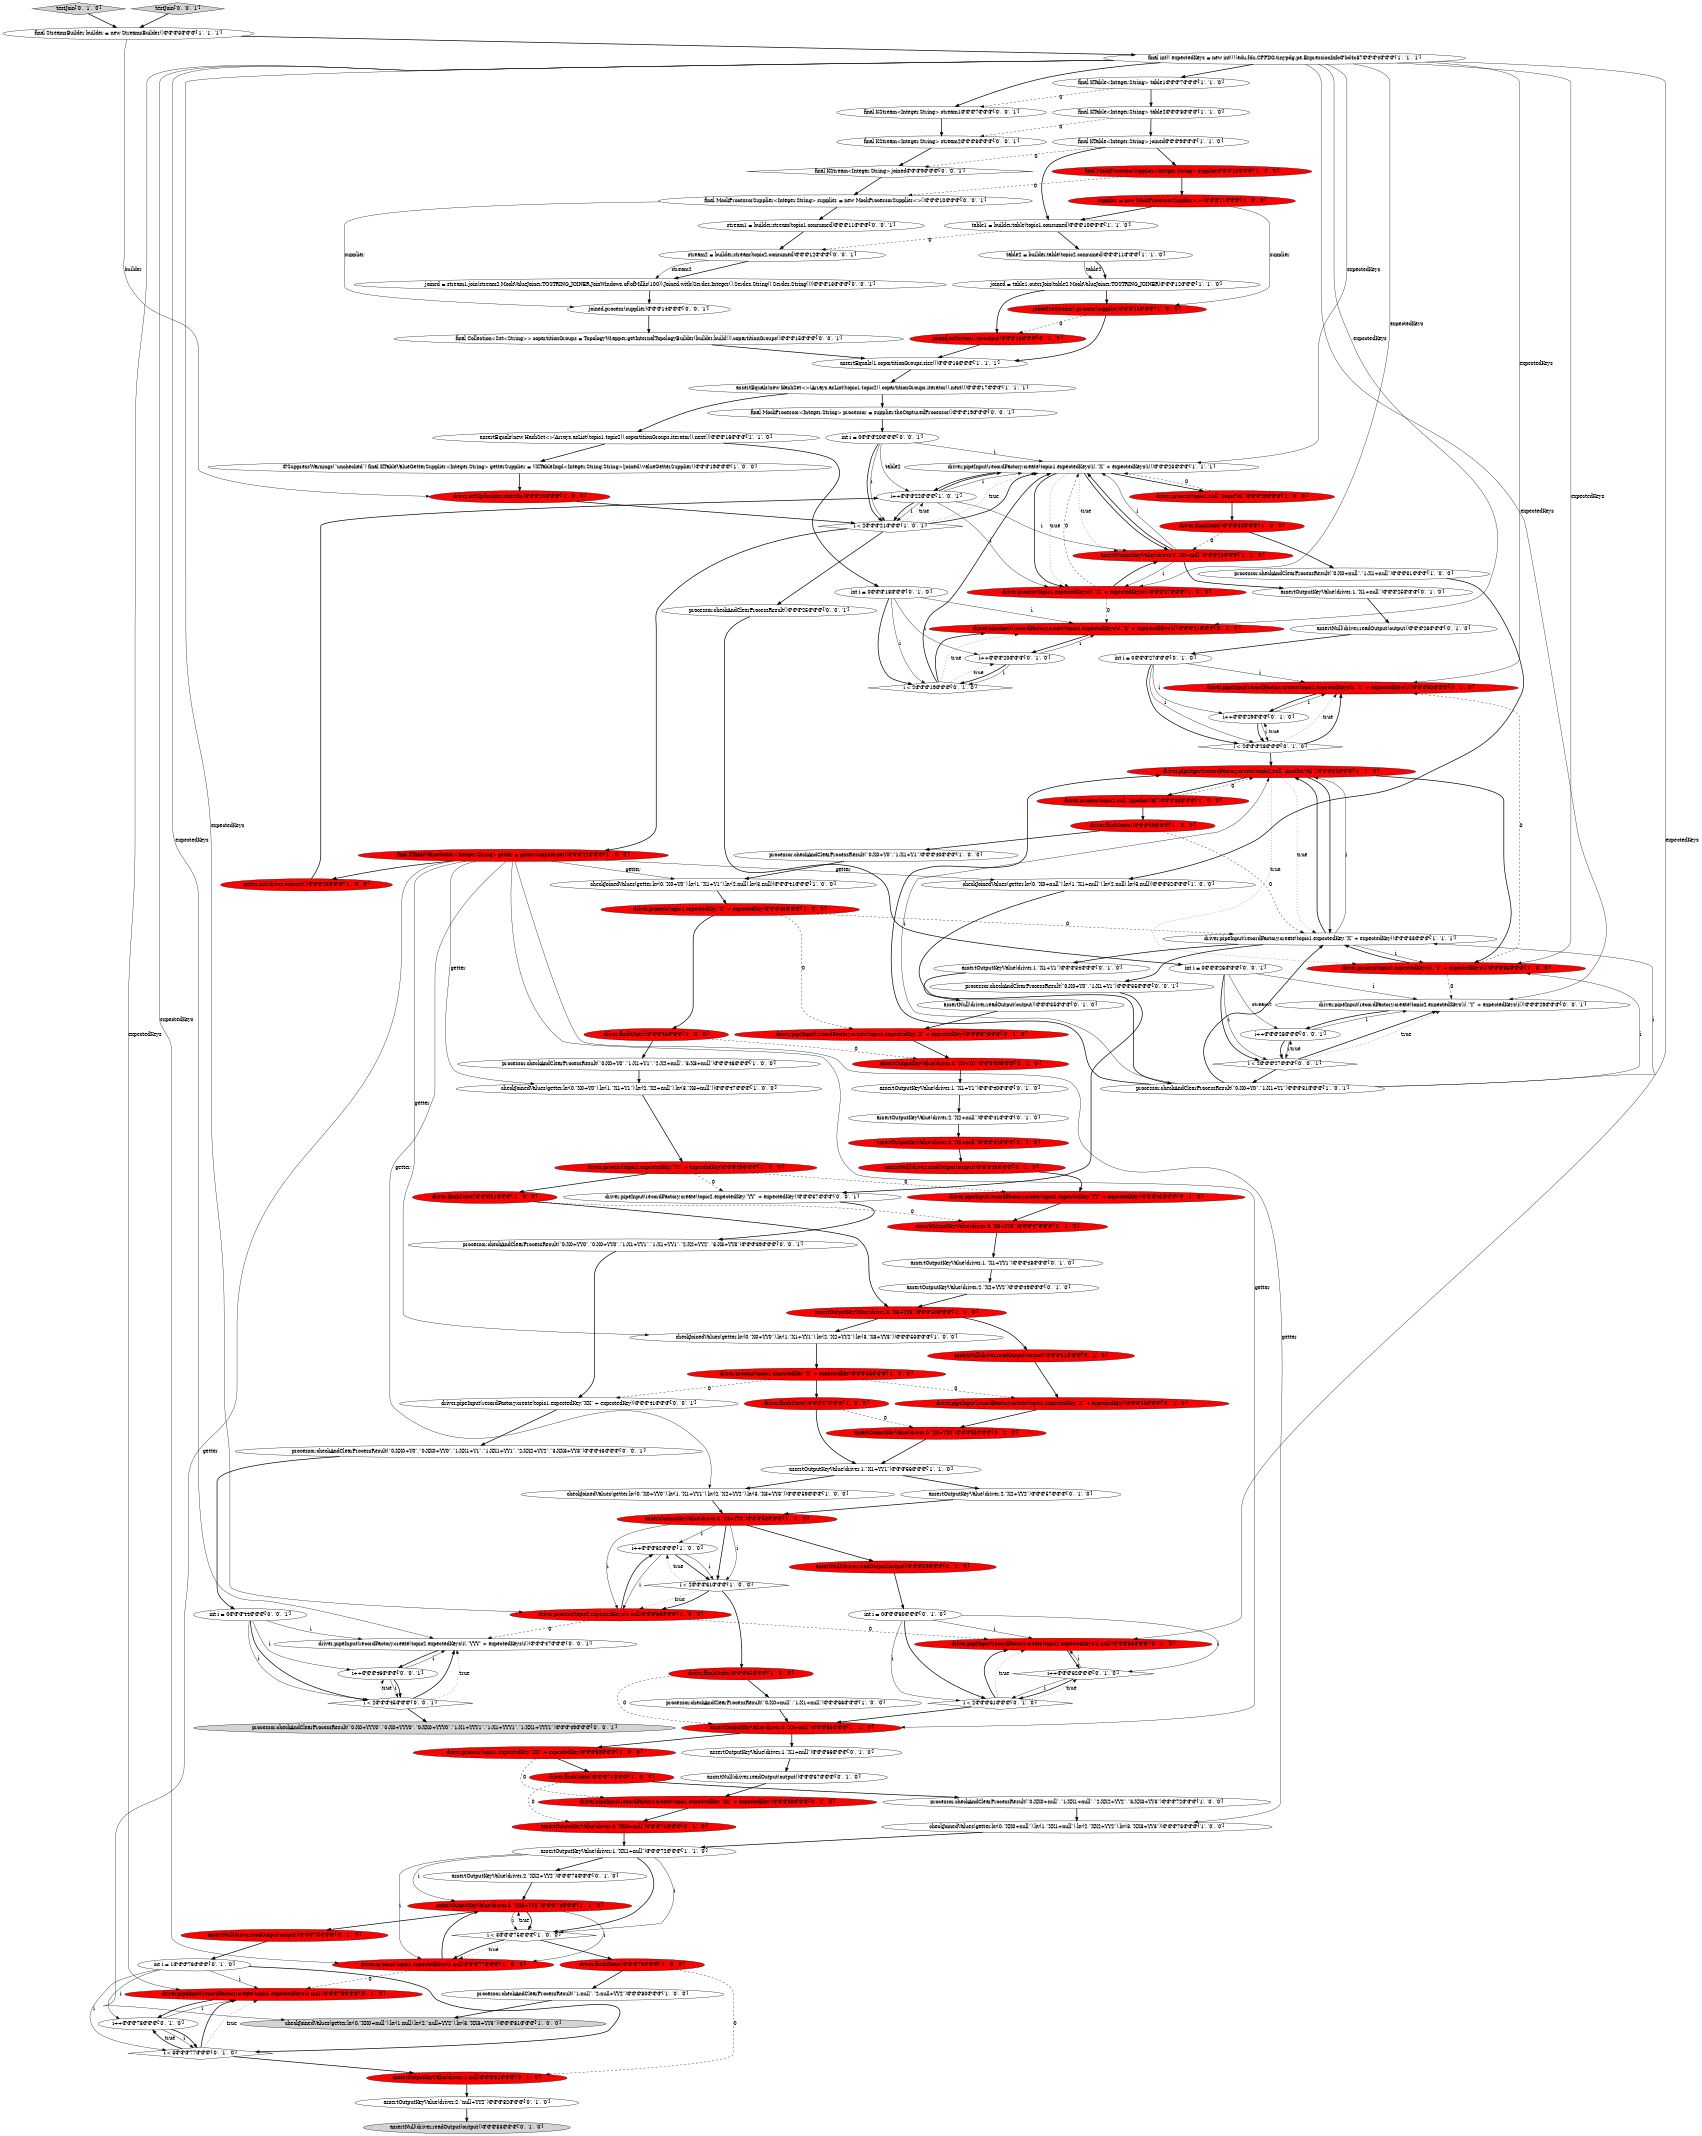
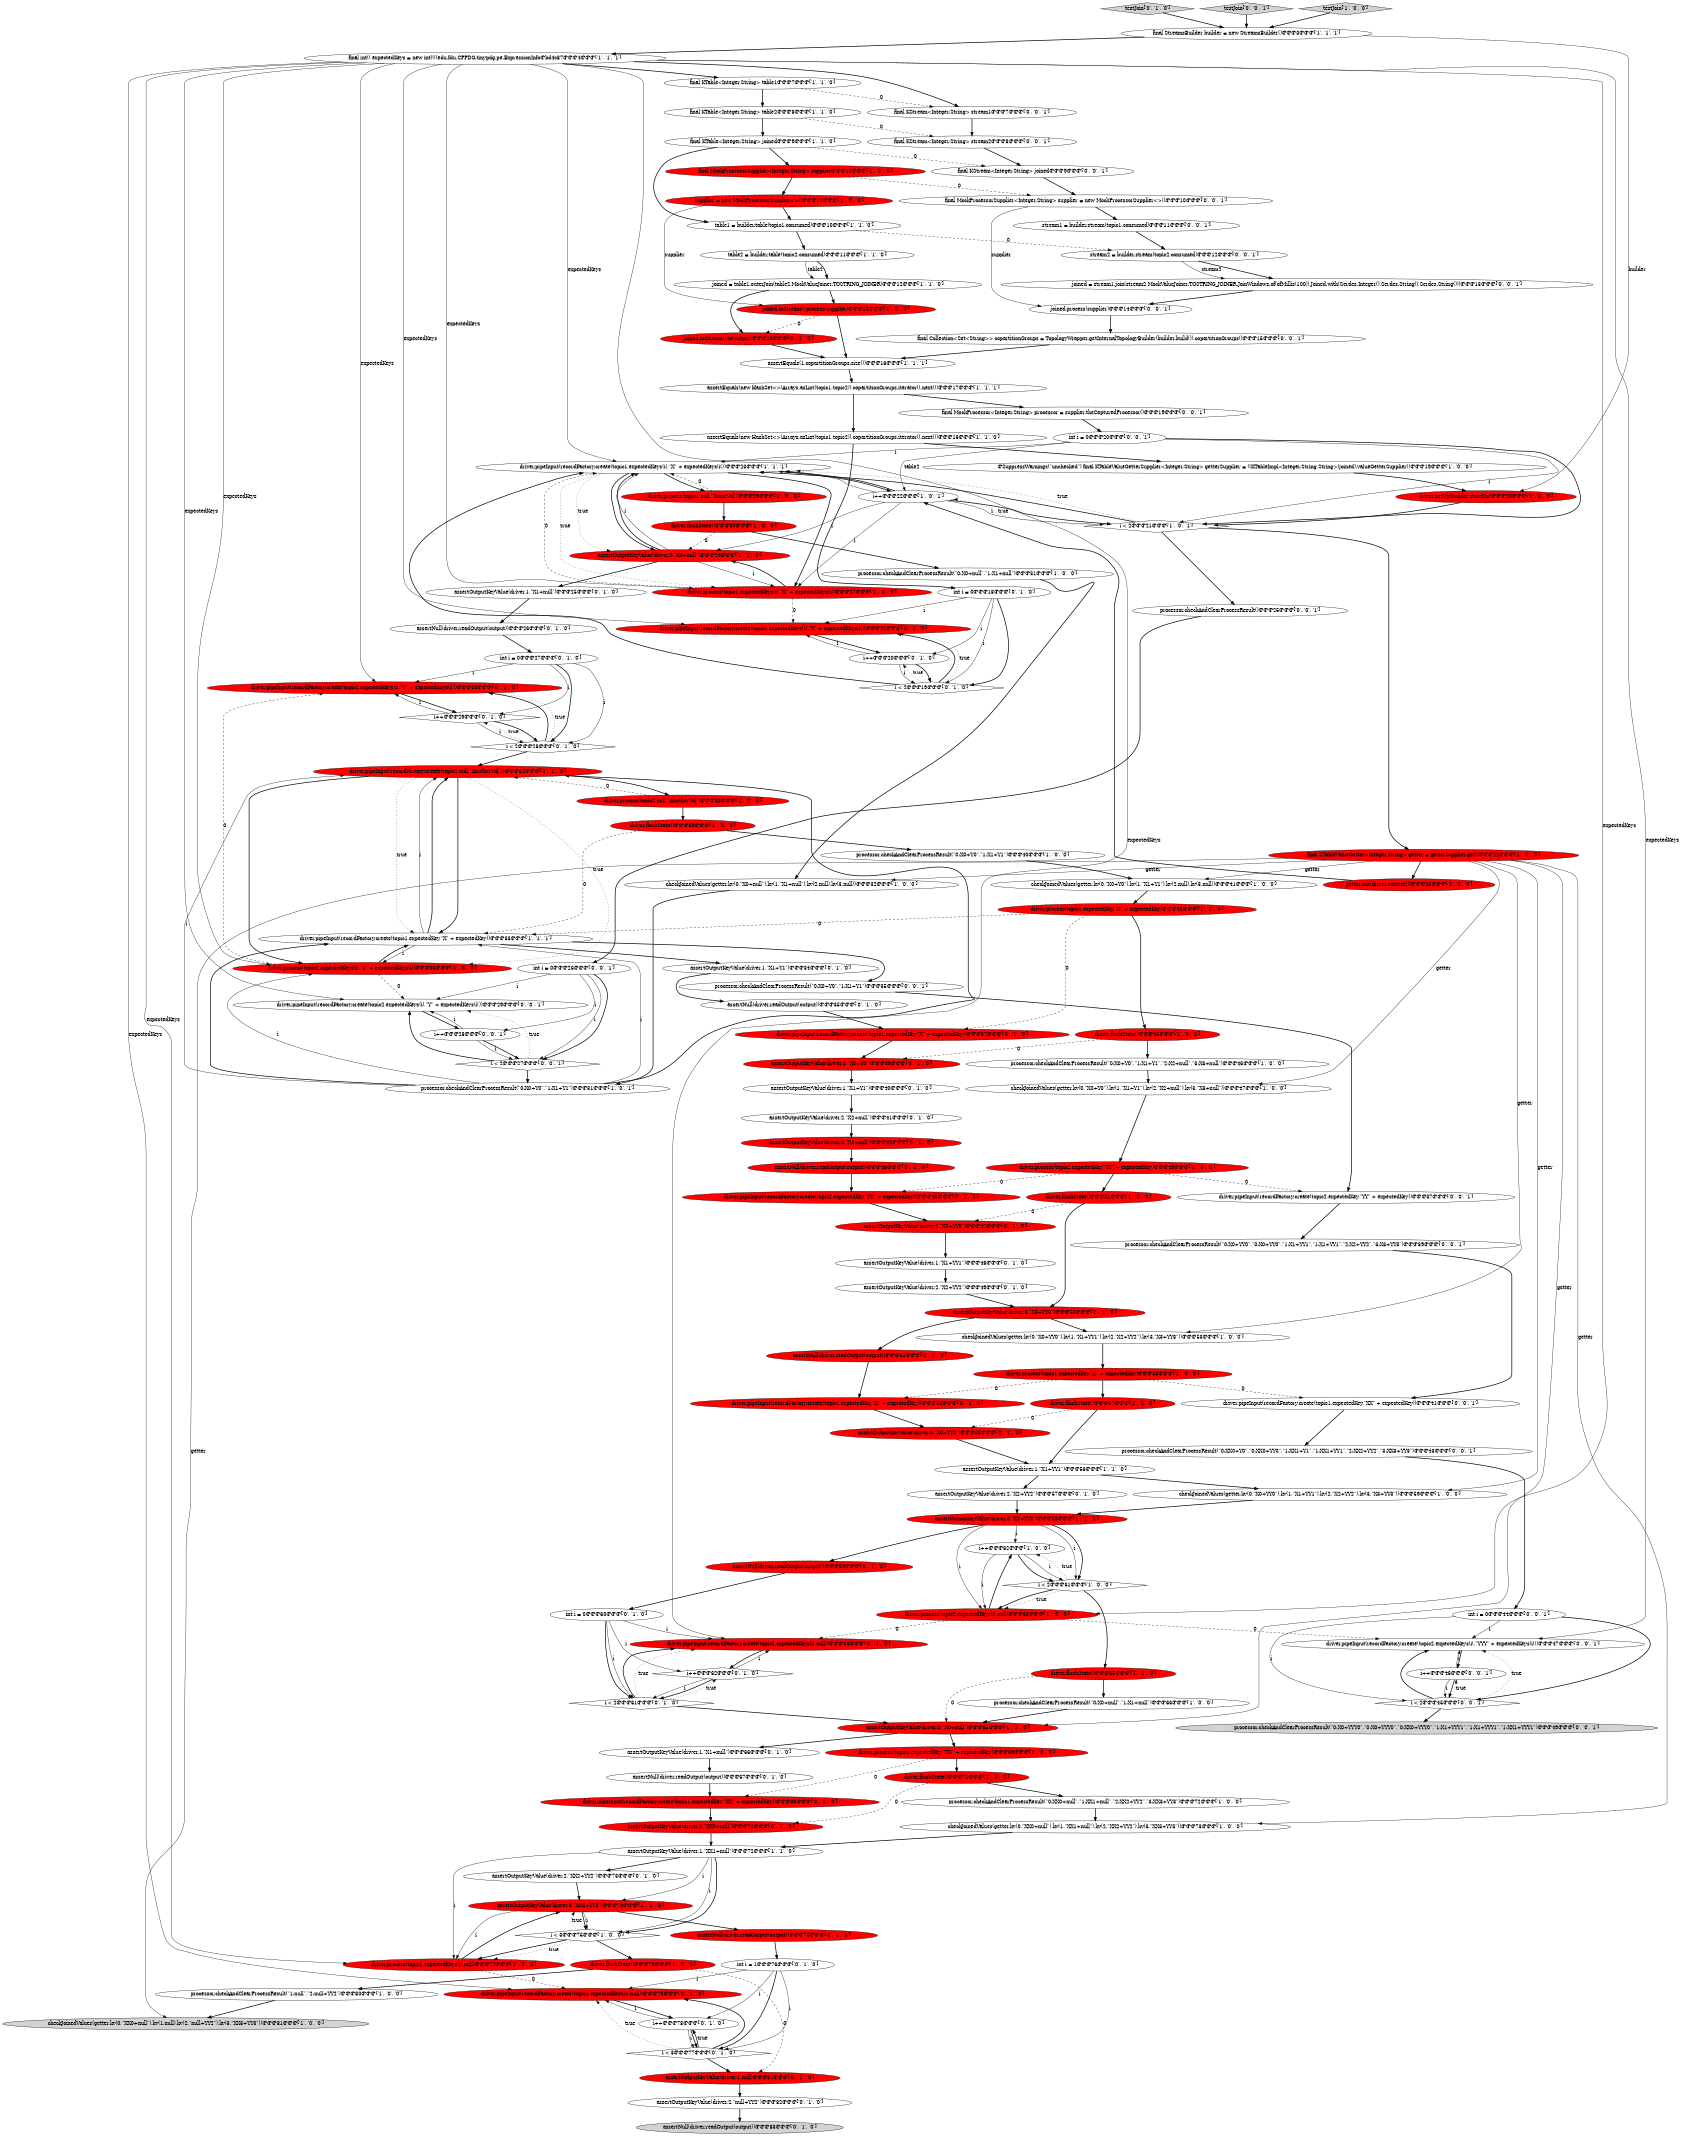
none -> (1345, 9)
(890, 171) -> (1033, 171)
(1259, 717) -> (470, 717)
(1262, 1005) -> (595, 1005)
(1290, 1051) -> none
(291, 1659) -> none
